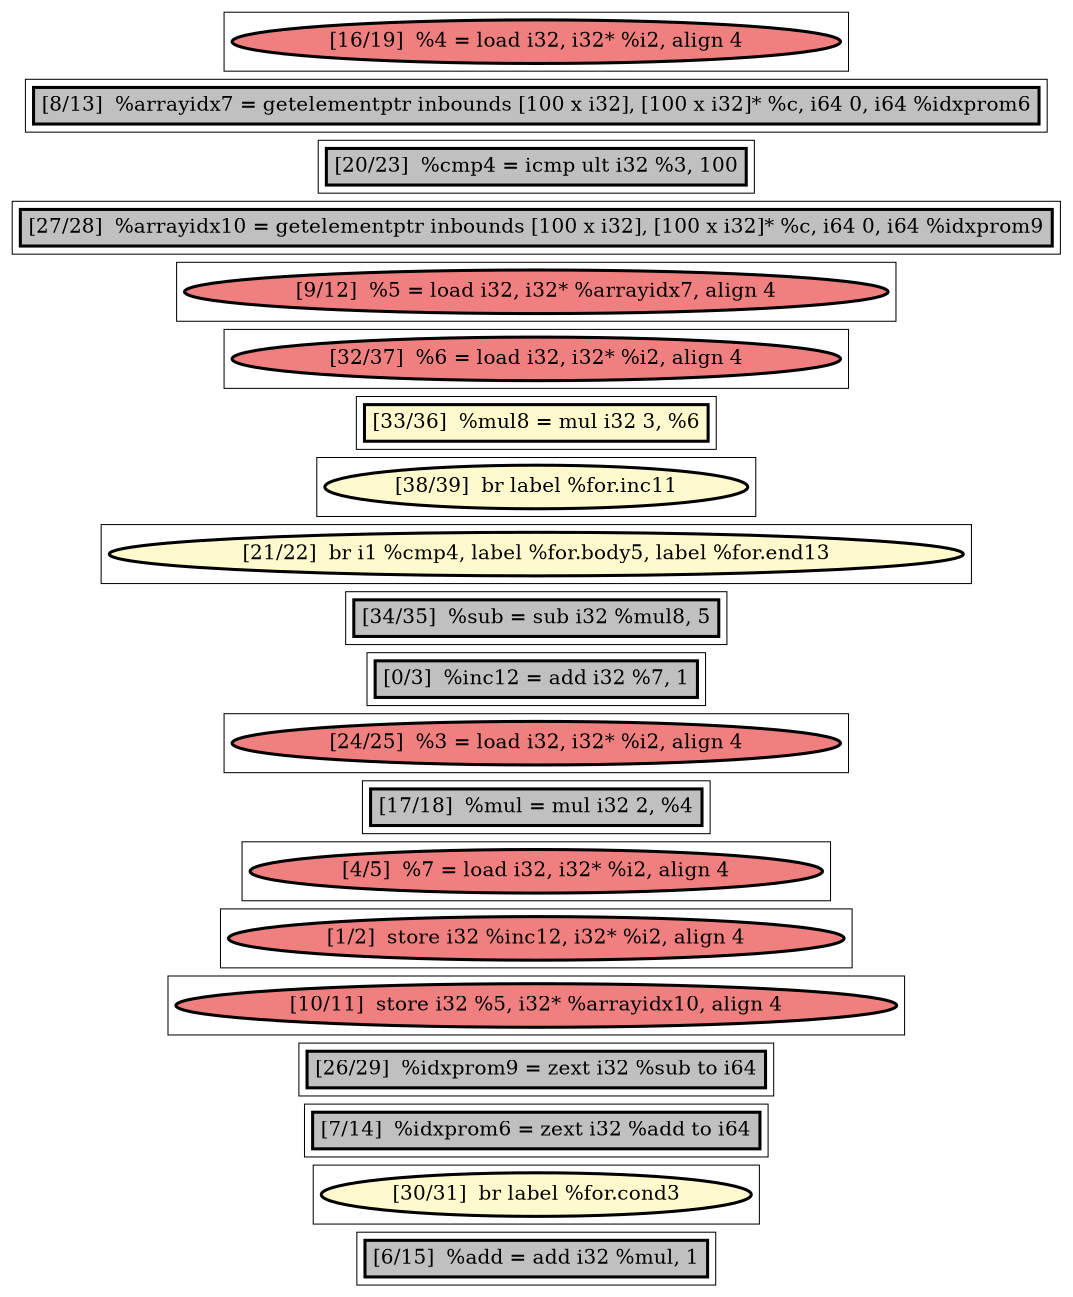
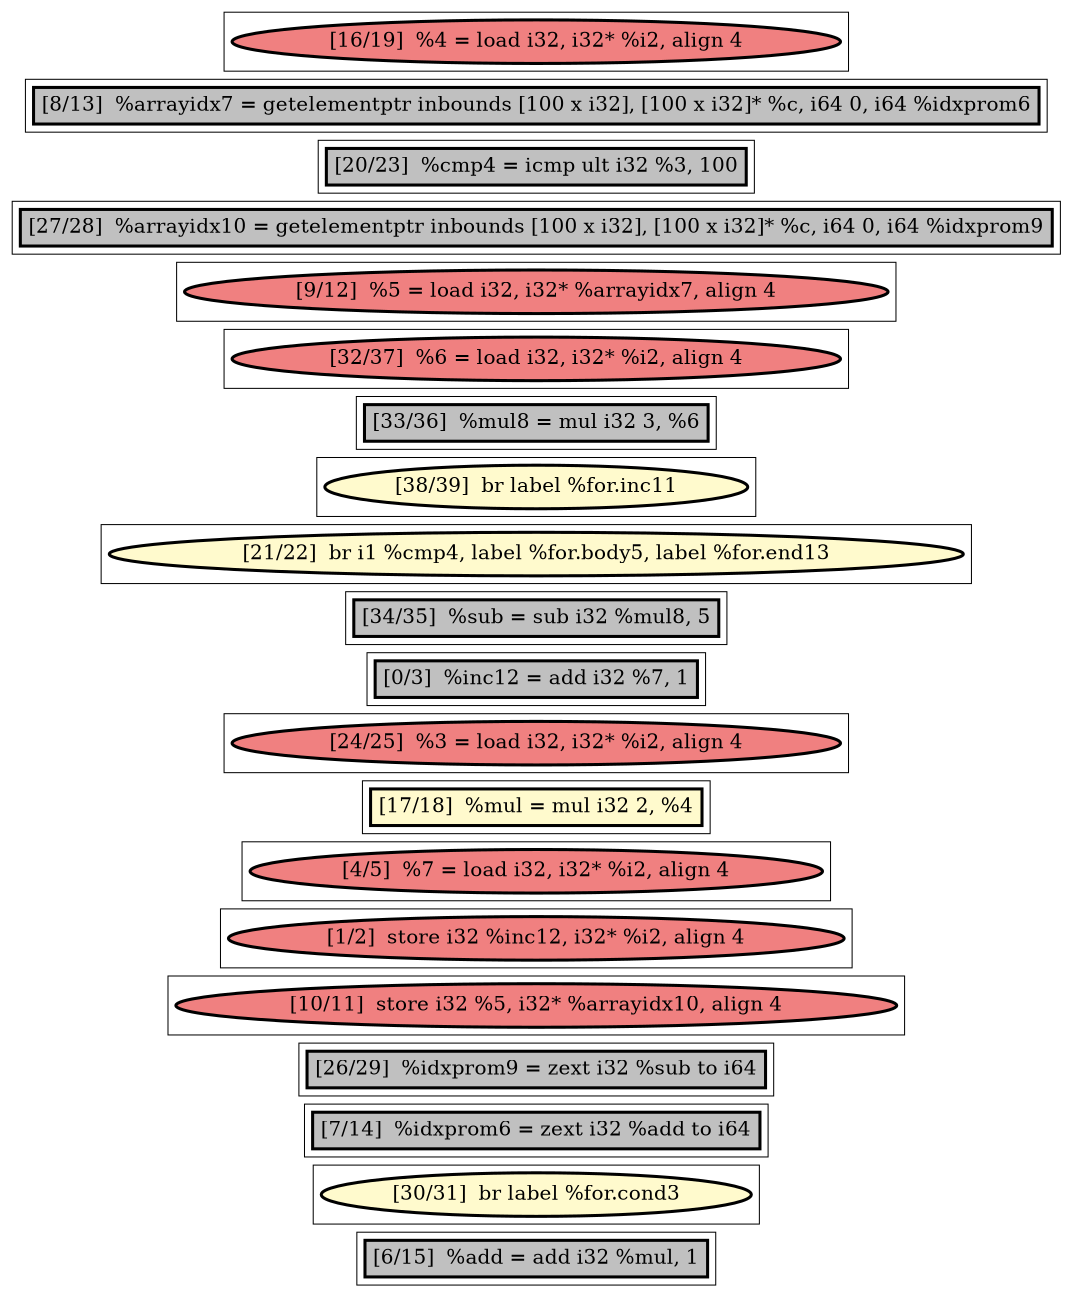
(536, 423) -> (536, 423)
(536, 807) -> (536, 807)
